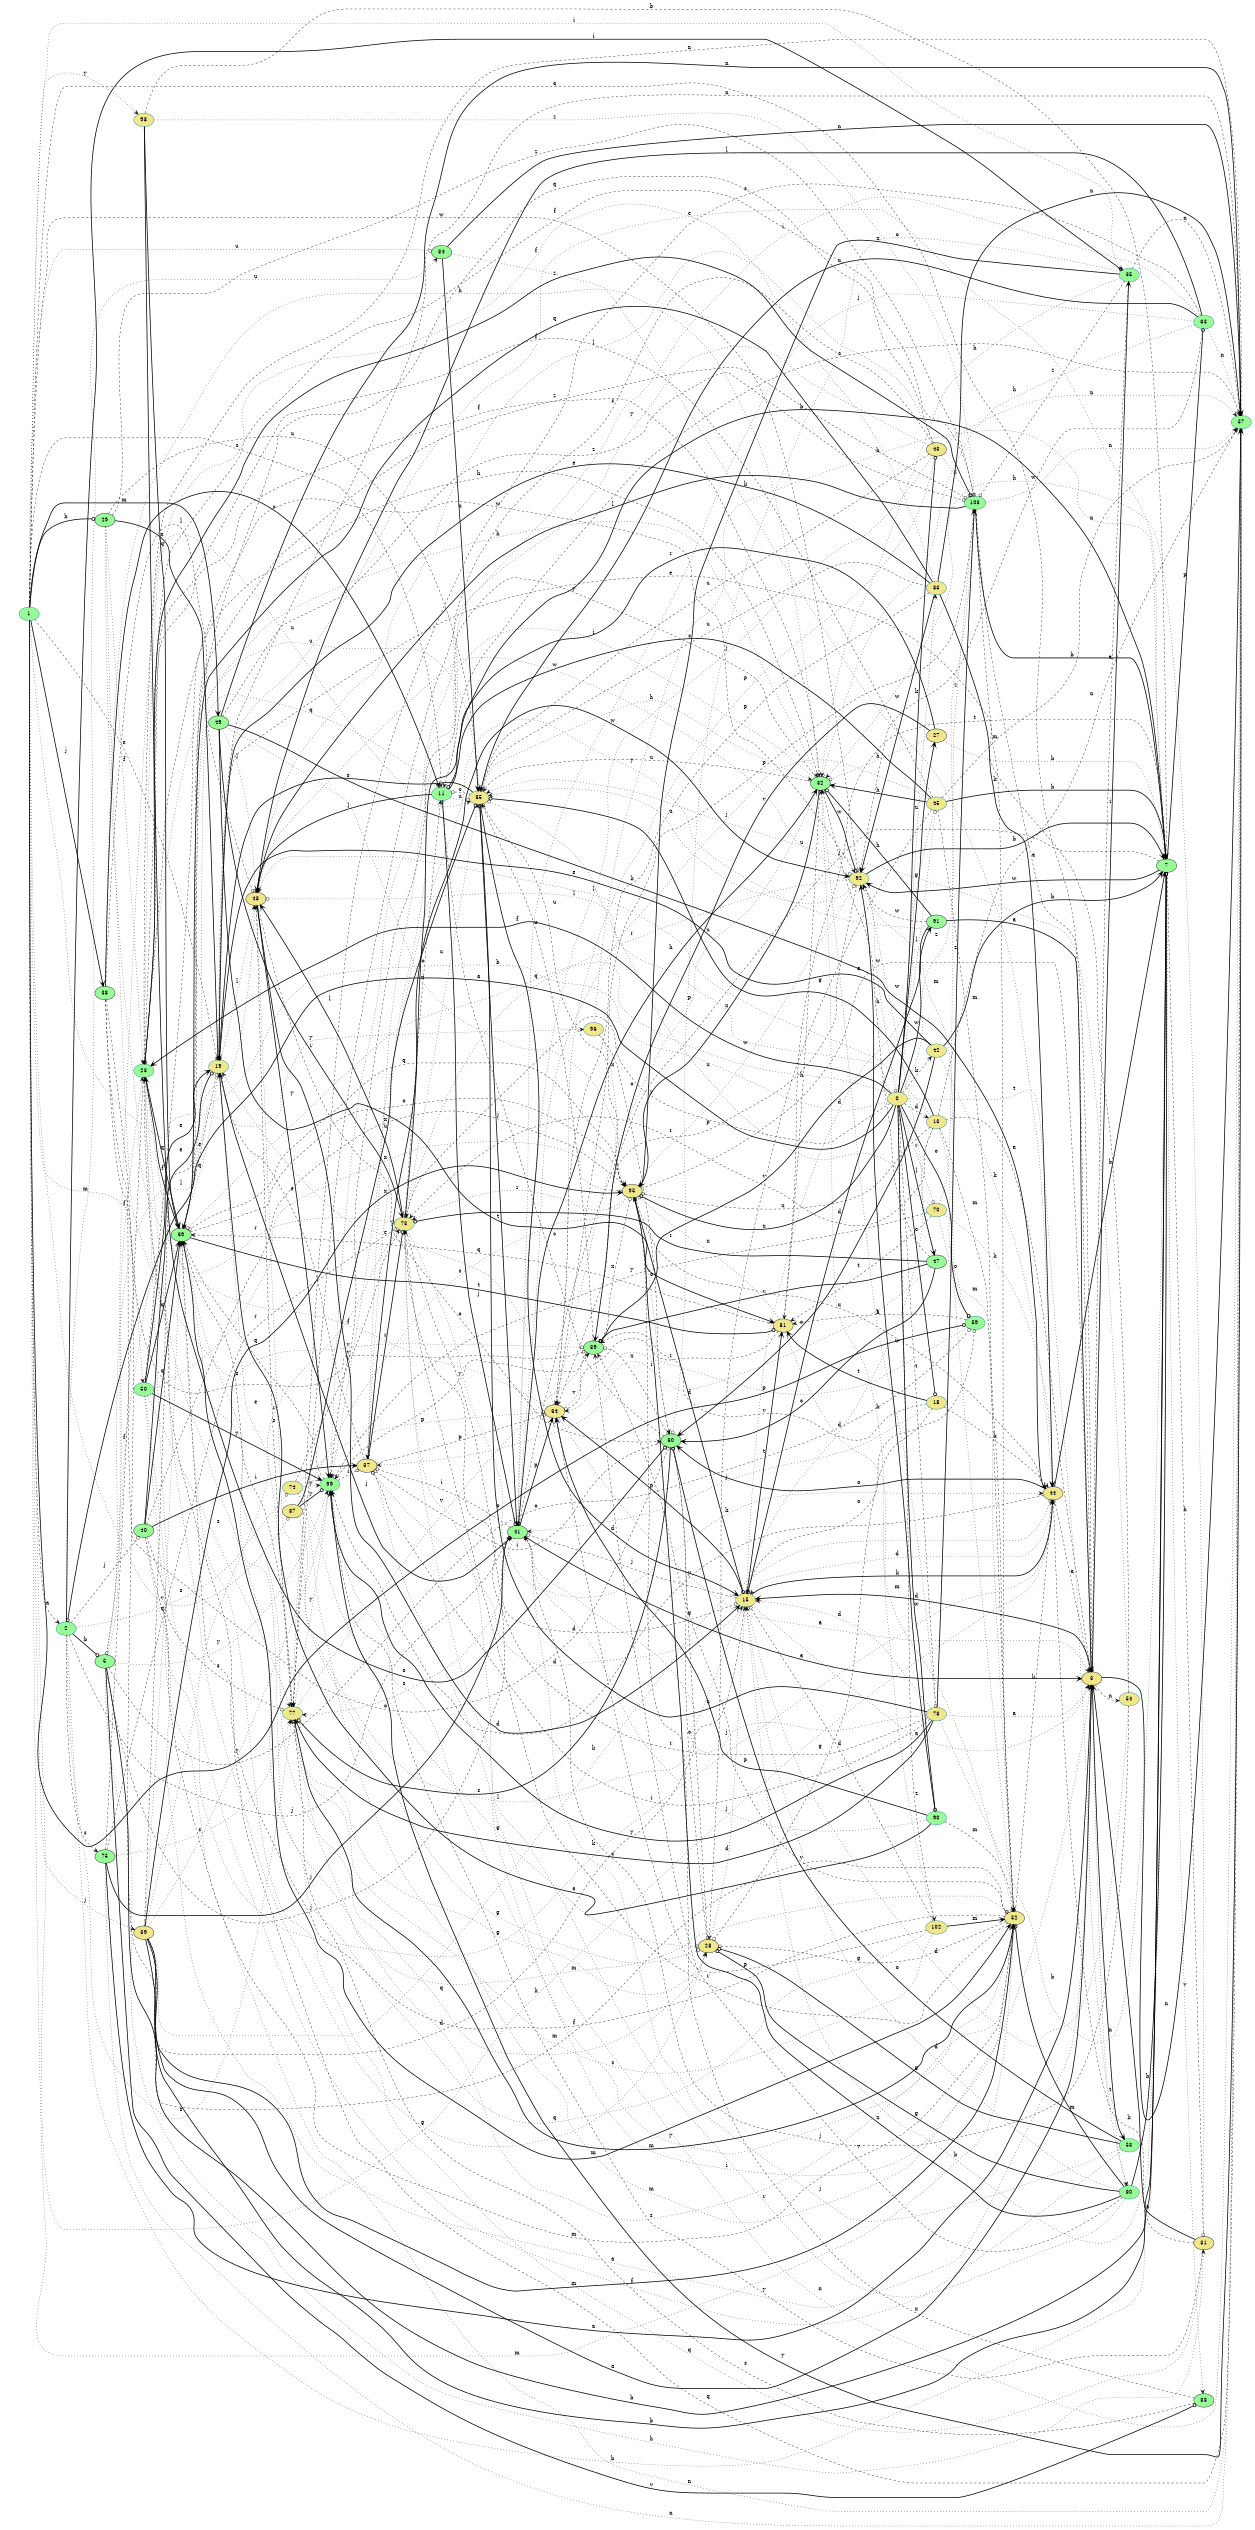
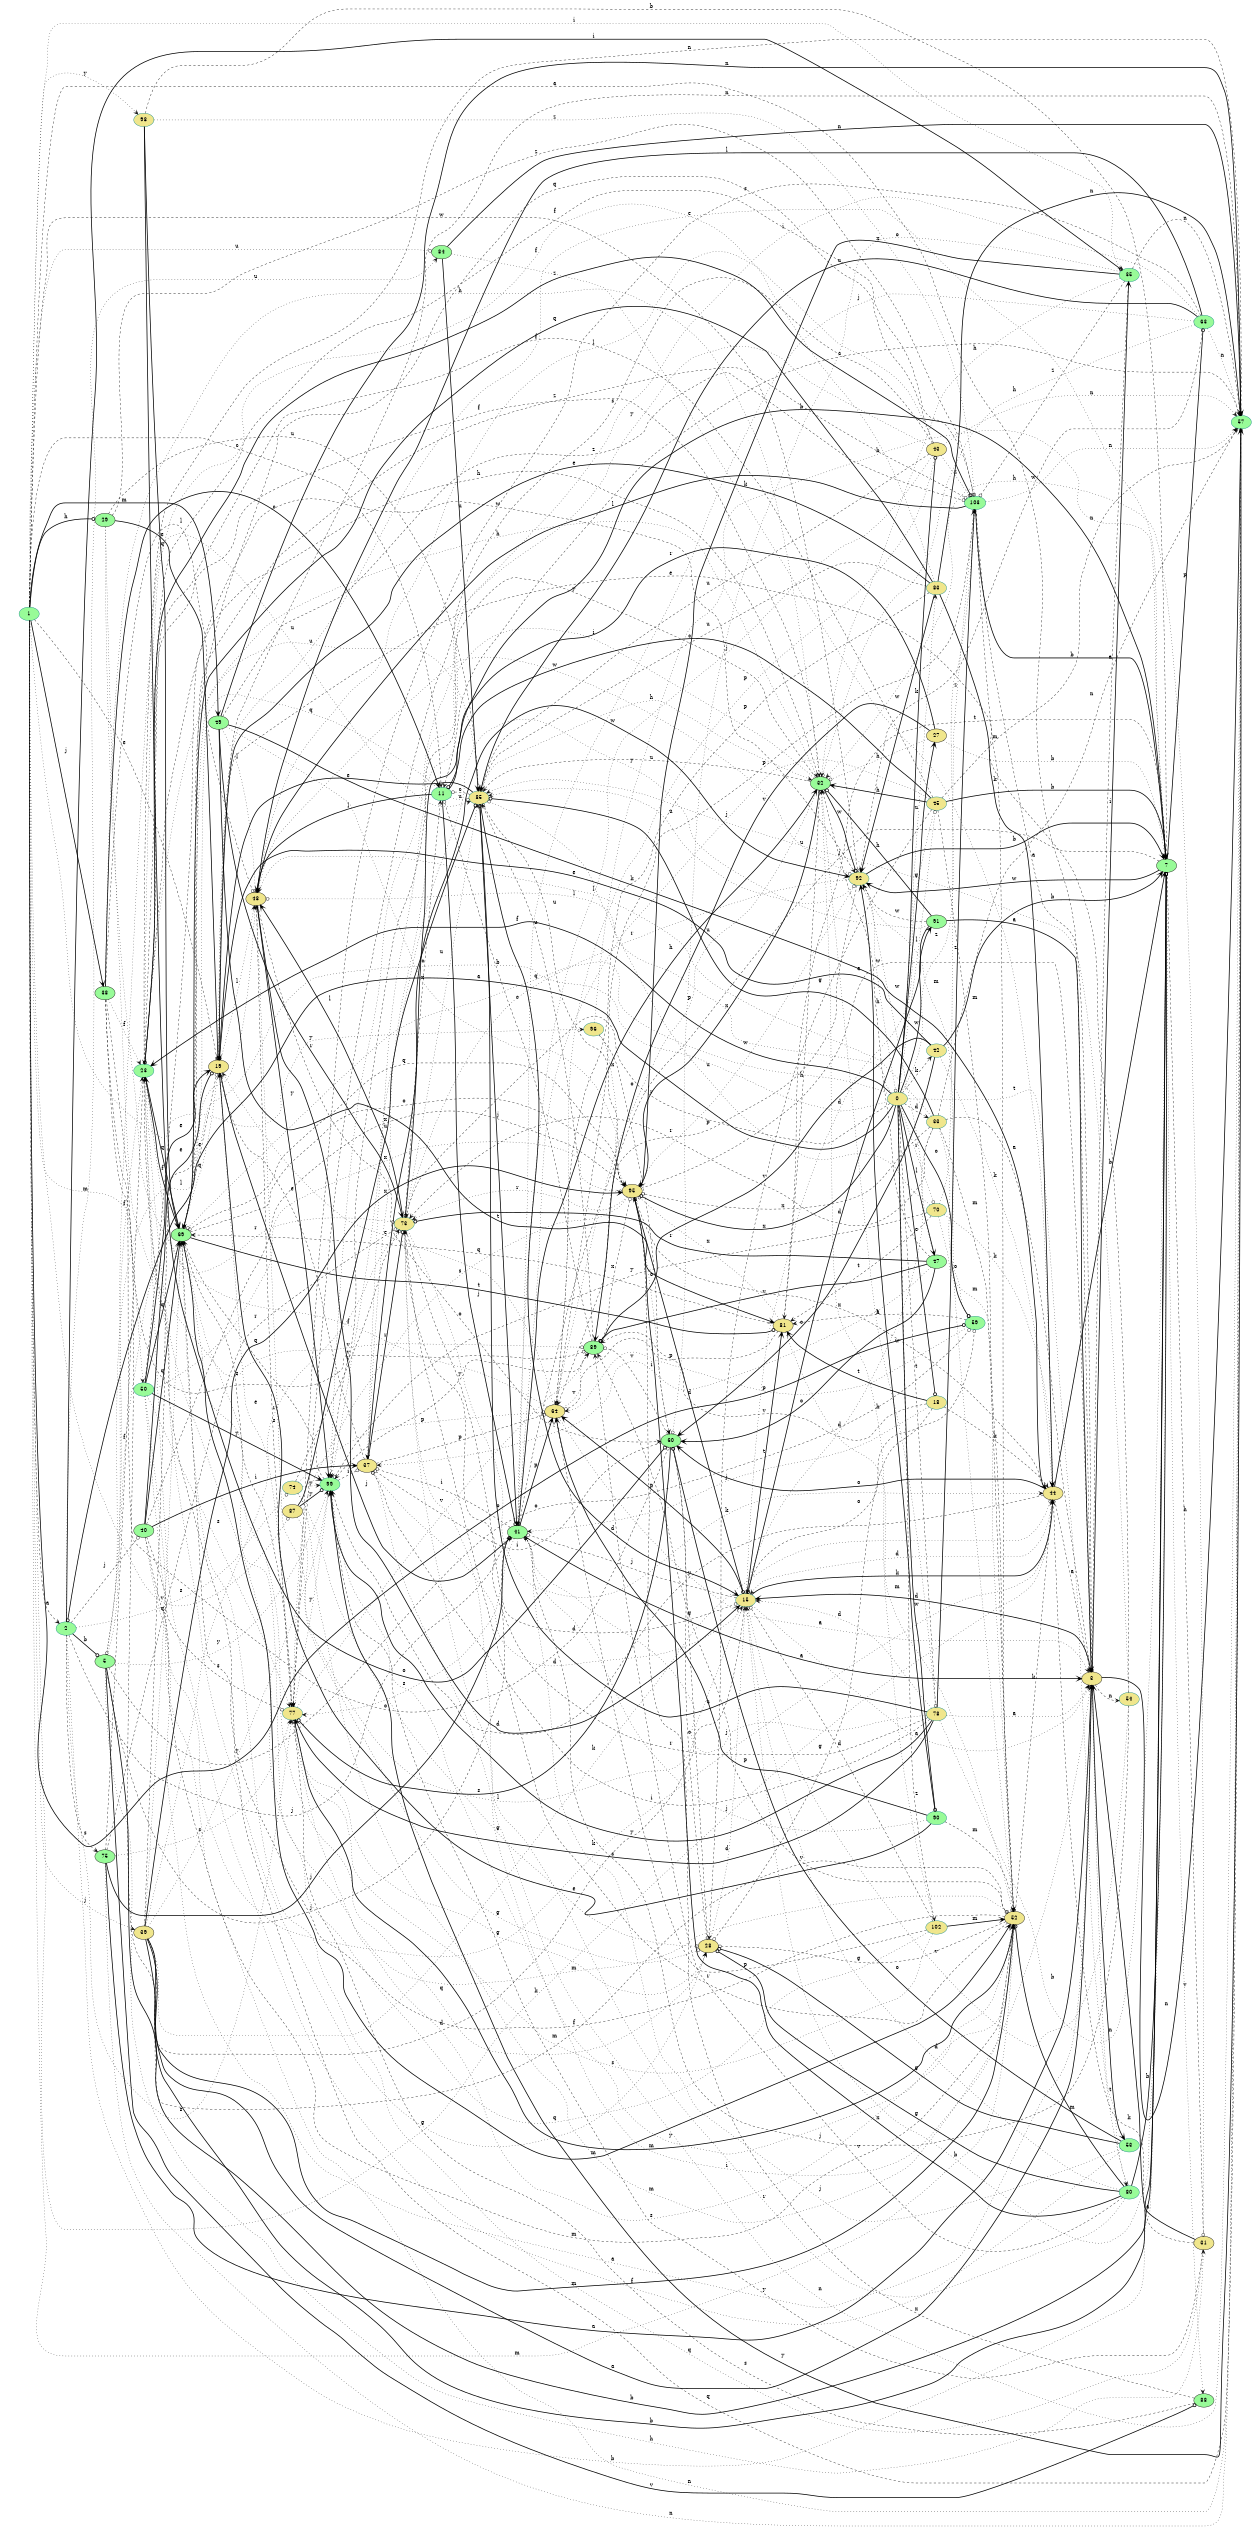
(124, 794) -> (125, 1033)
(219, 1067) -> (219, 1067)
(936, 1122) -> (936, 1122)
(519, 1154) -> (535, 1082)
(632, 1356) -> (632, 1356)
(671, 1356) -> (671, 1356)
(936, 1952) -> (936, 1952)
